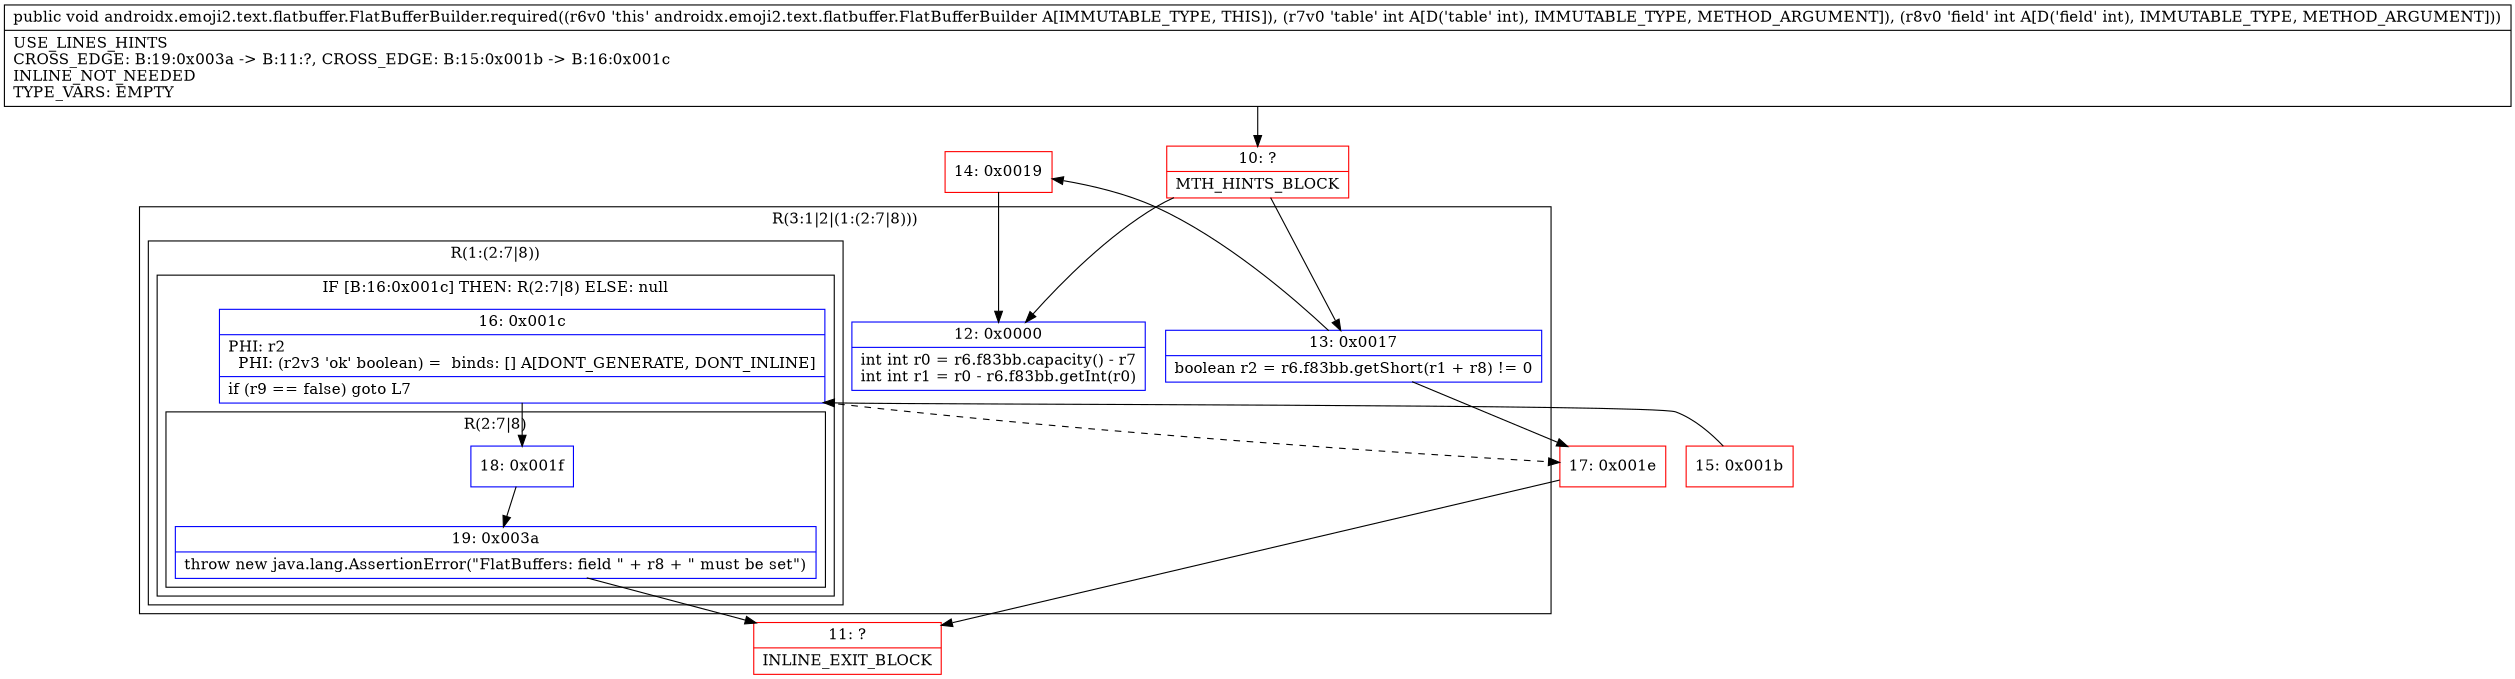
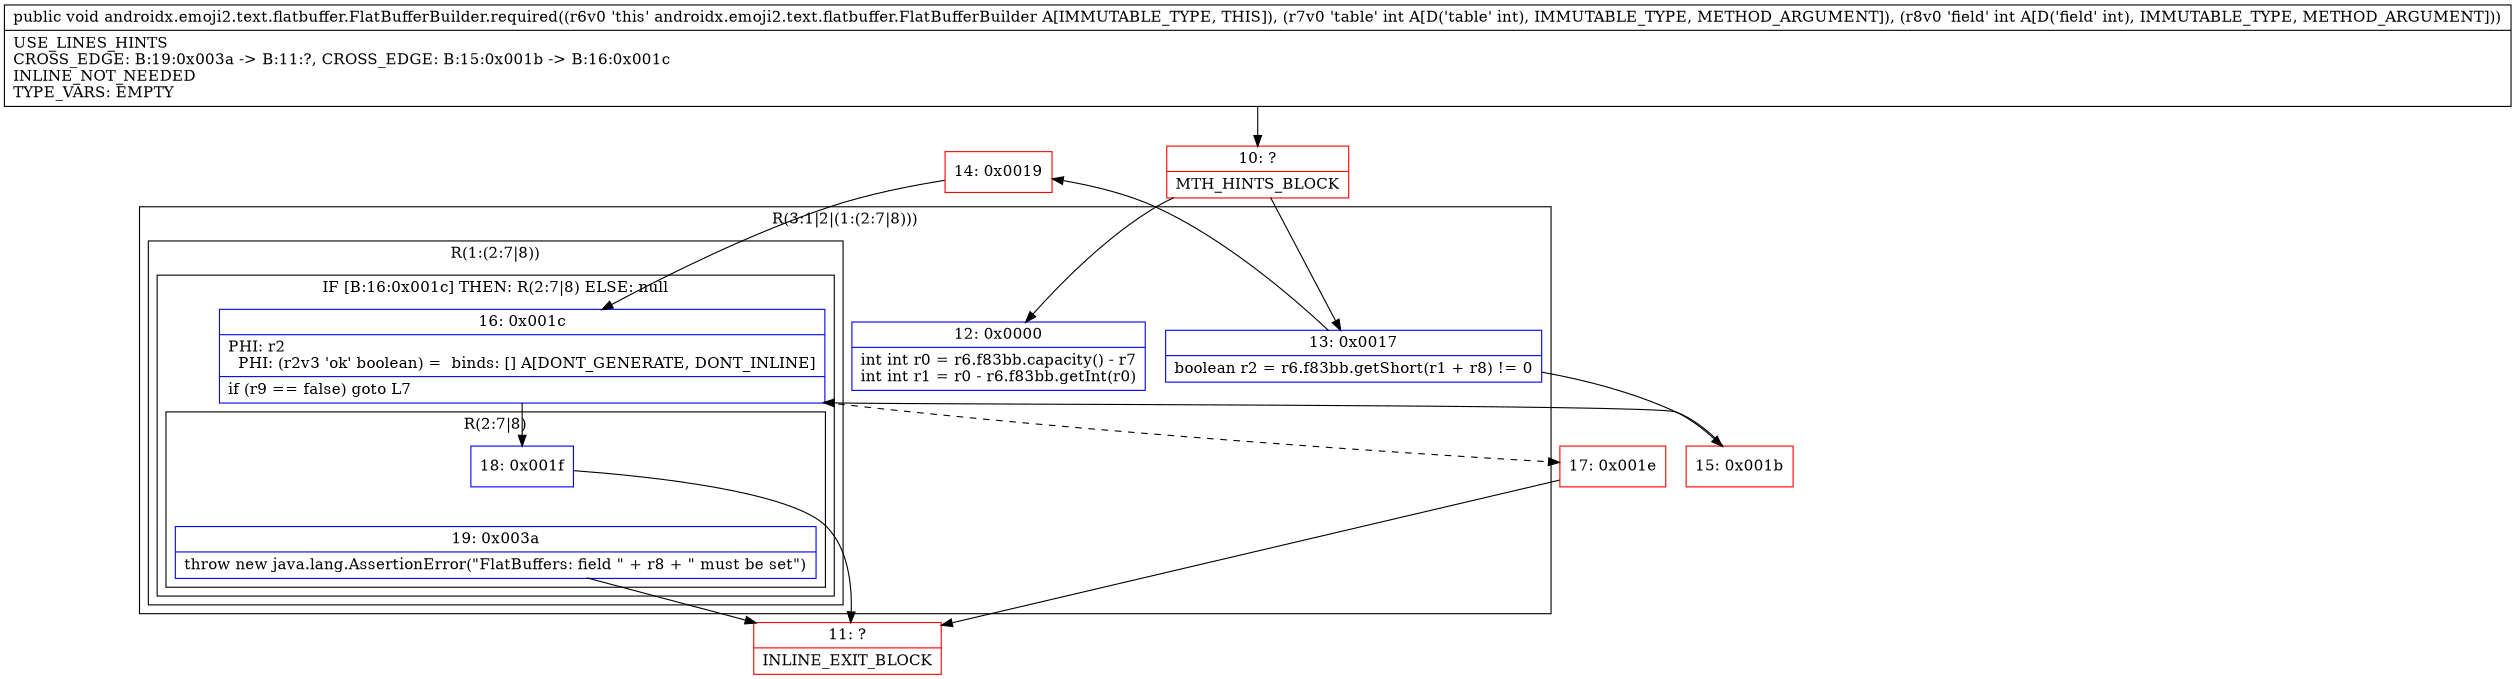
(999, 251) -> (773, 228)
(1488, 413) -> (1632, 395)
(511, 501) -> (748, 494)
